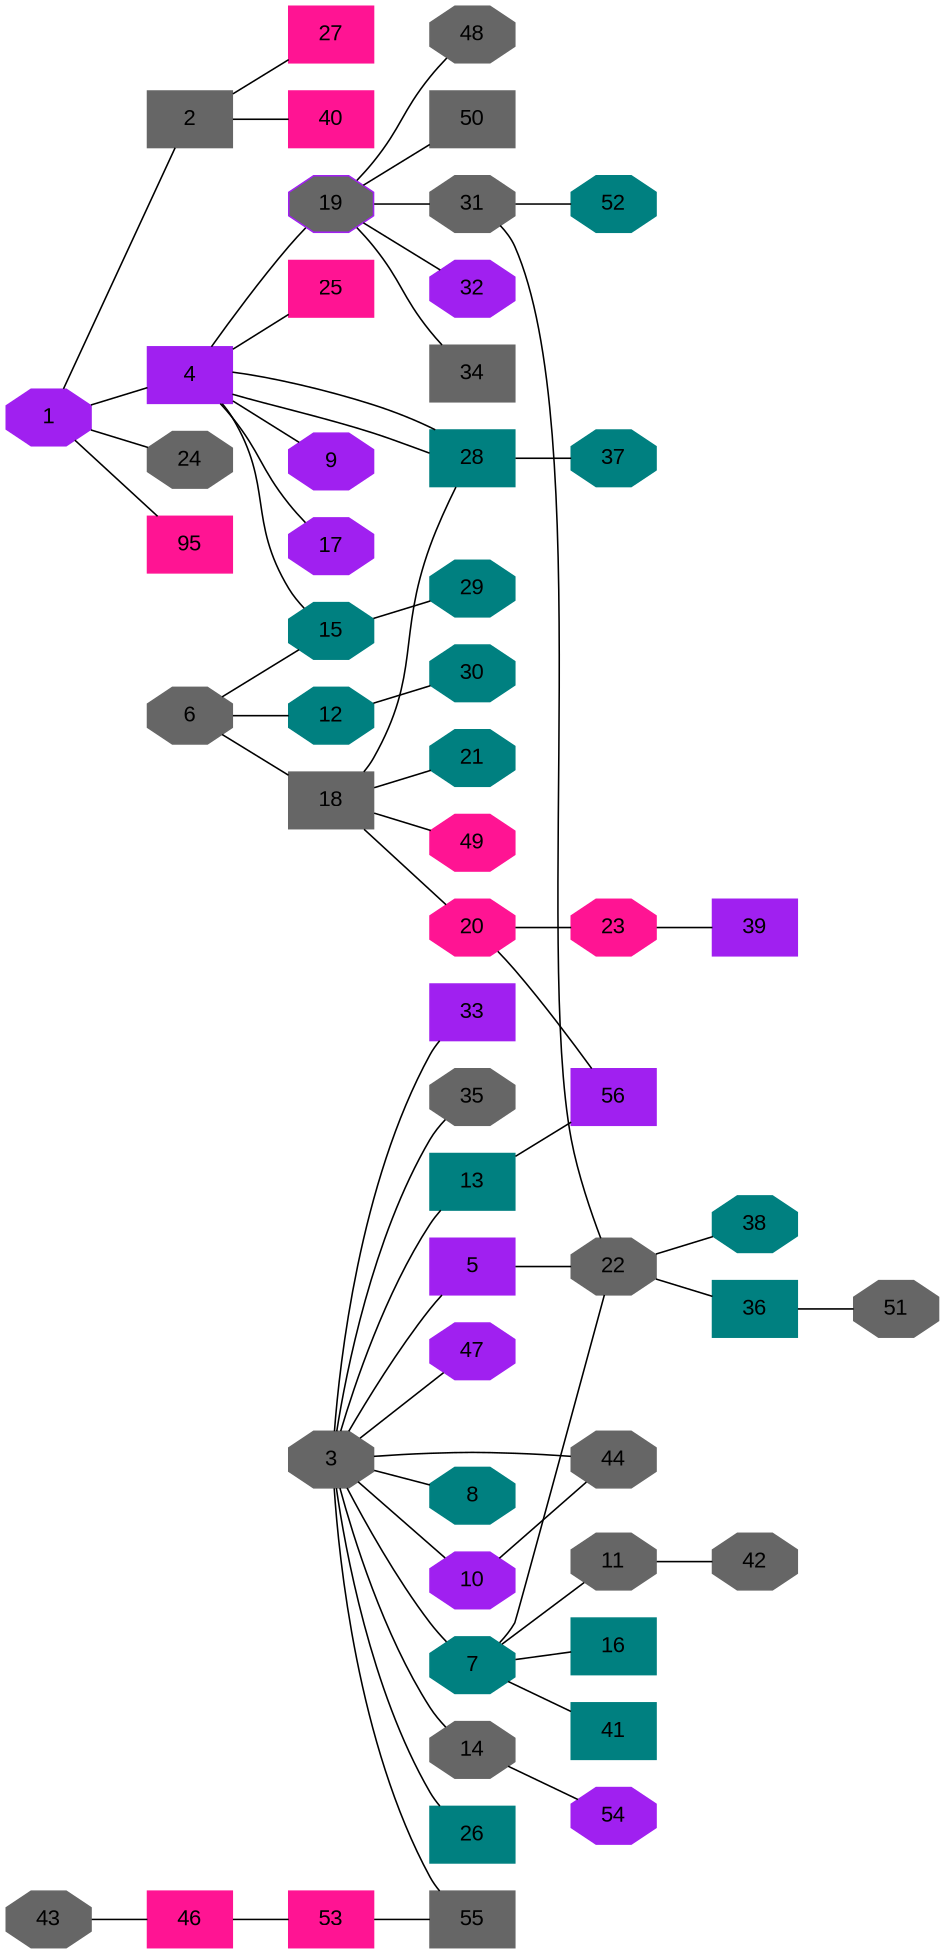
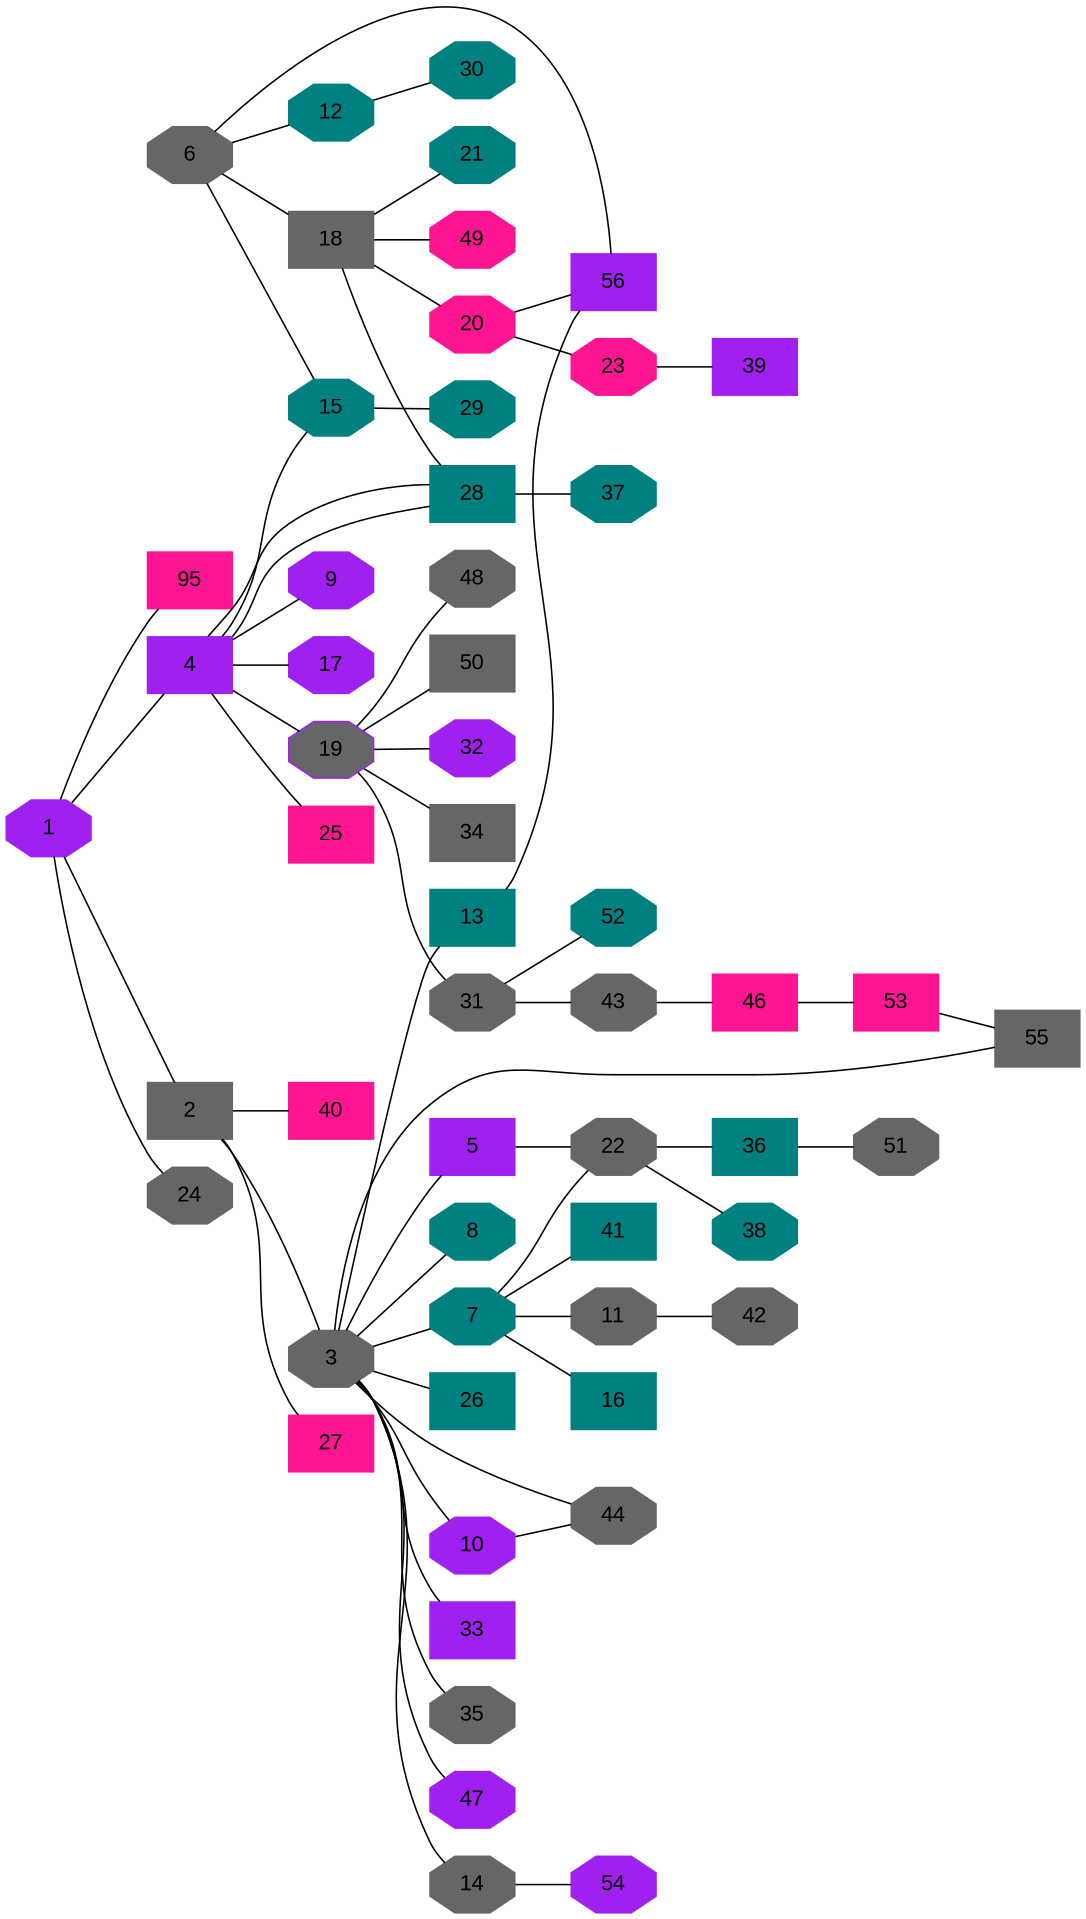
none -> (475, 10)
(559, 730) -> (543, 1003)
none -> (277, 1231)
